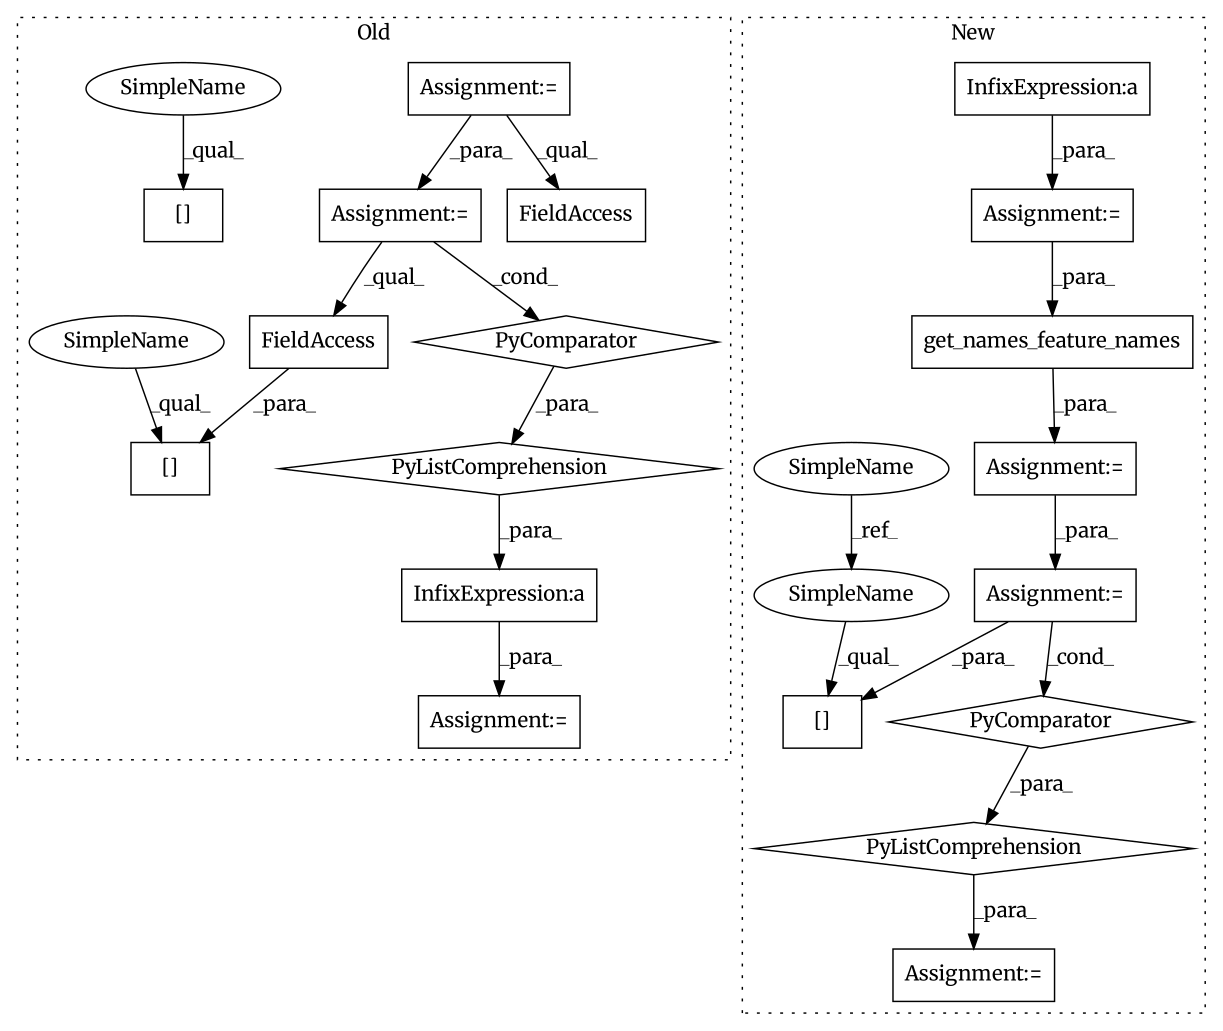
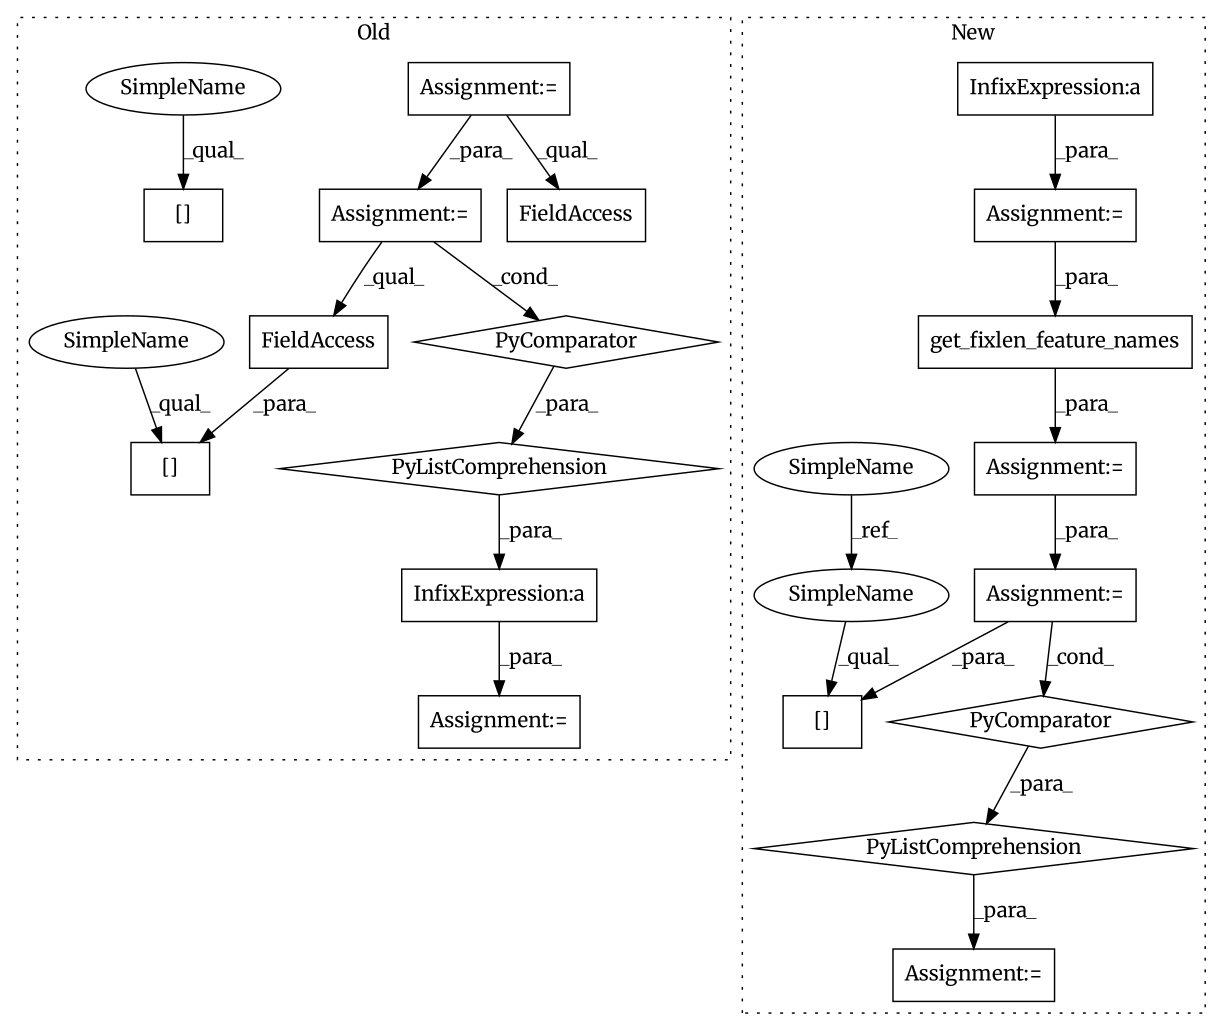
(1052, 342) -> (1055, 342)
